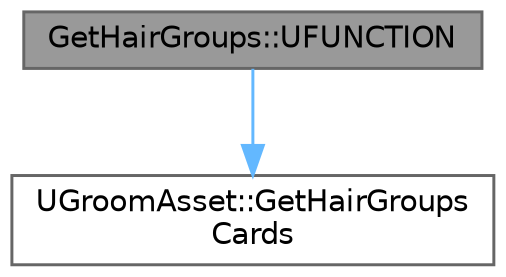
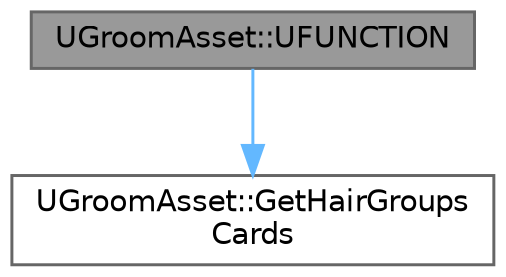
(253, 40) -> (253, 40)
